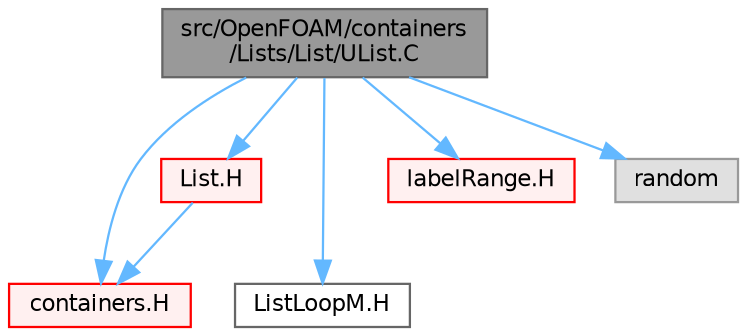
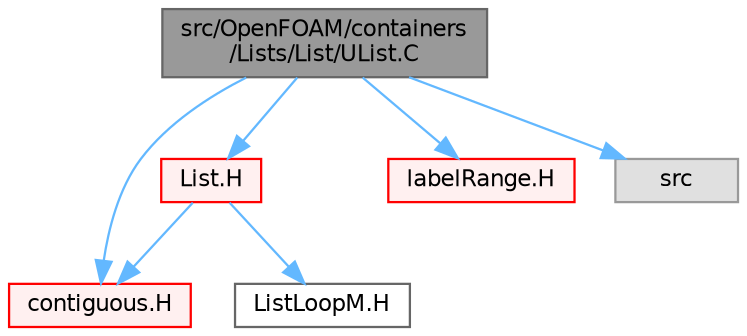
(324, 169) -> (259, 235)
(677, 181) -> (677, 181)
(100, 305) -> (100, 305)
